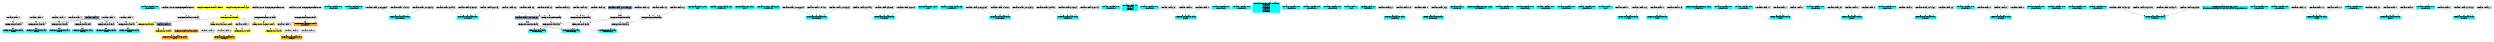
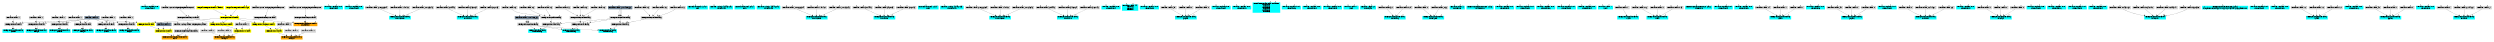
(1368, 8) -> (1368, 8)
(1634, 12) -> (1648, 12)
none -> (190, 24)
(186, 31) -> (186, 31)
